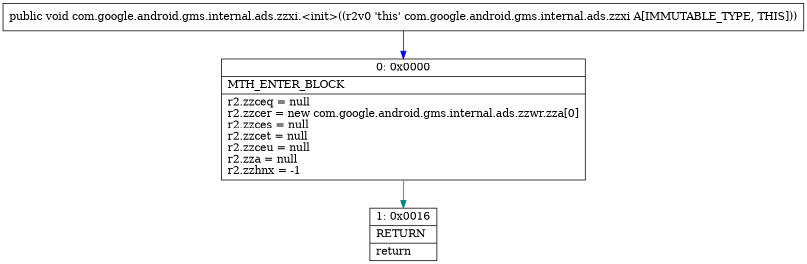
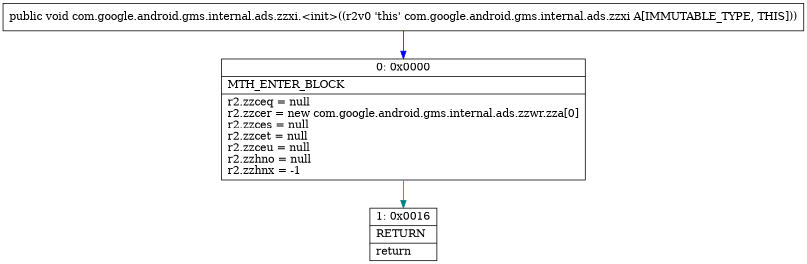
(263, 159) -> (269, 159)
